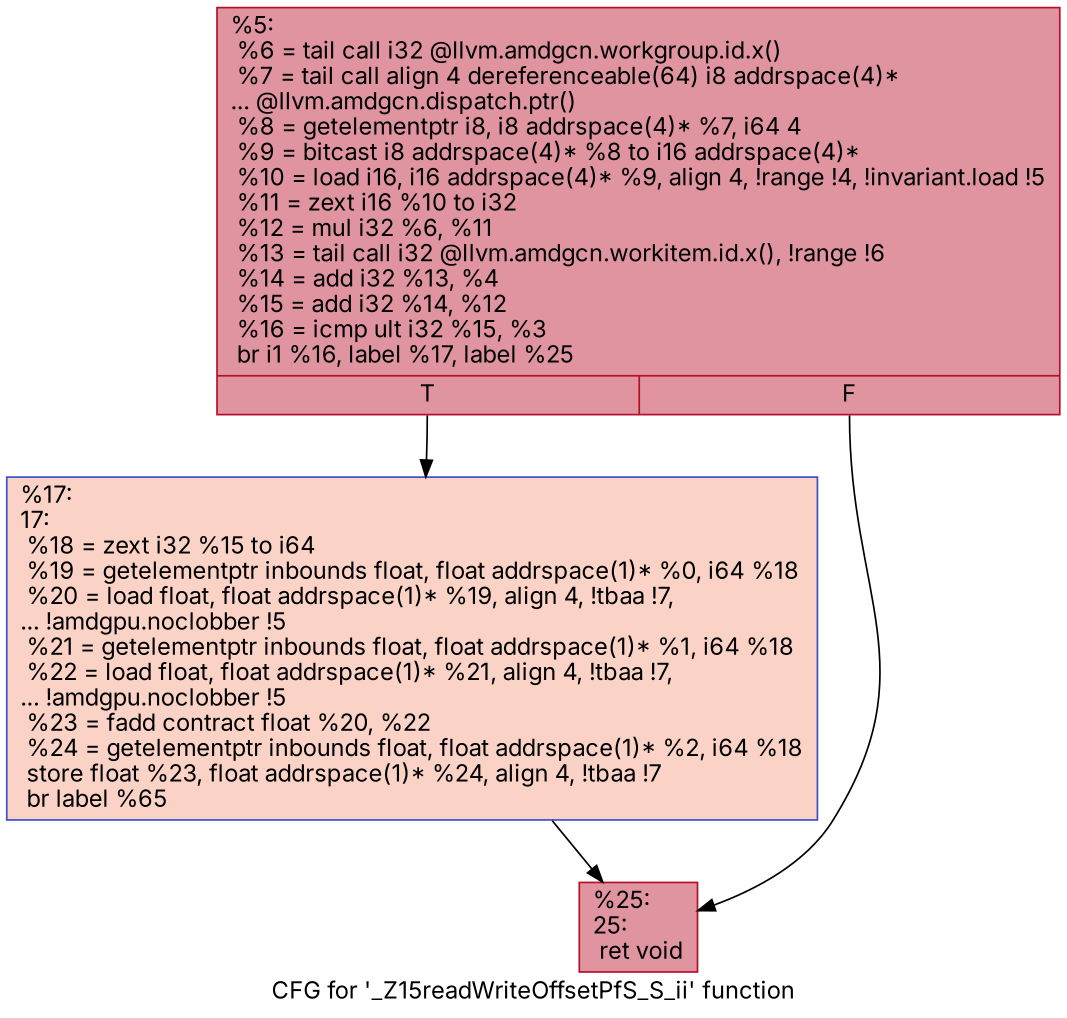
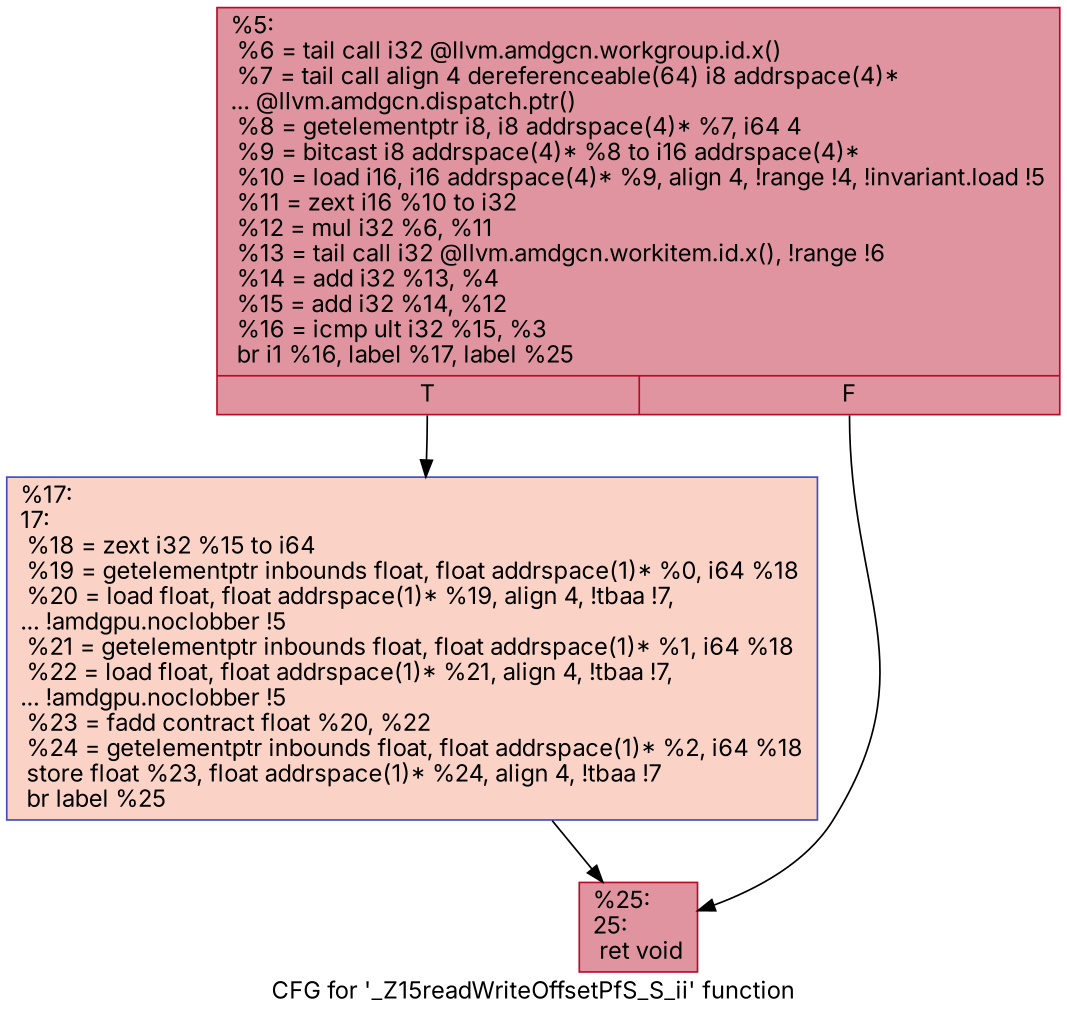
(95, 800) -> (94, 800)
